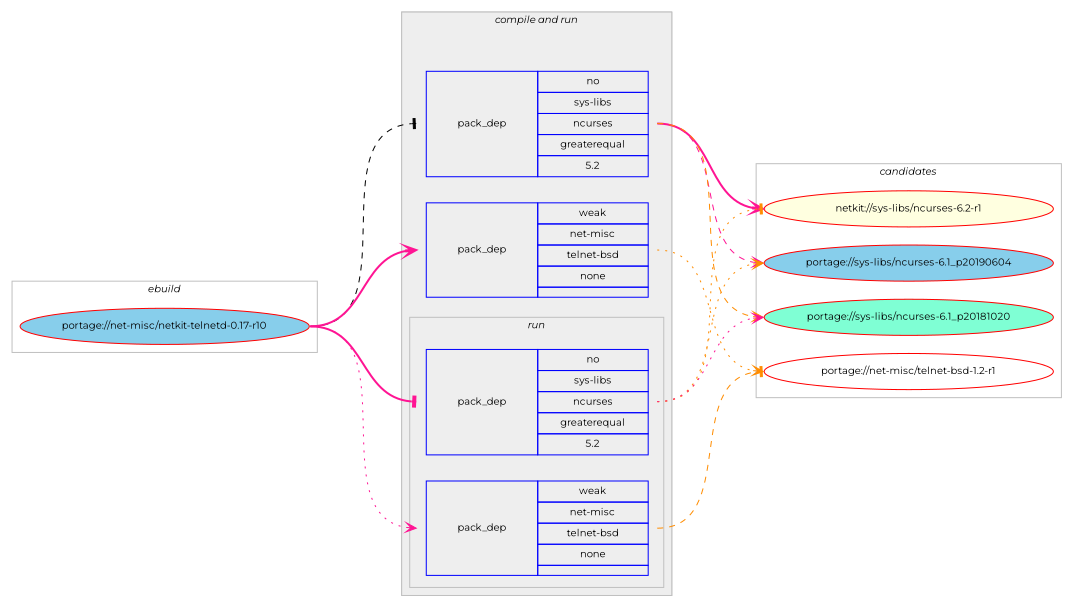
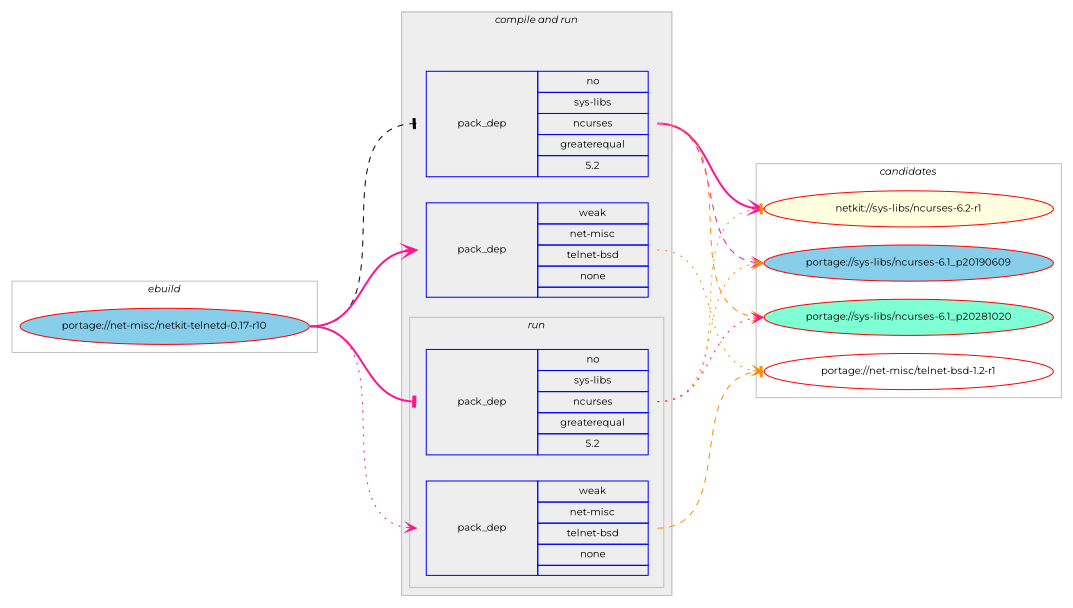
(909, 263) -> (909, 263)
(909, 317) -> (909, 317)
